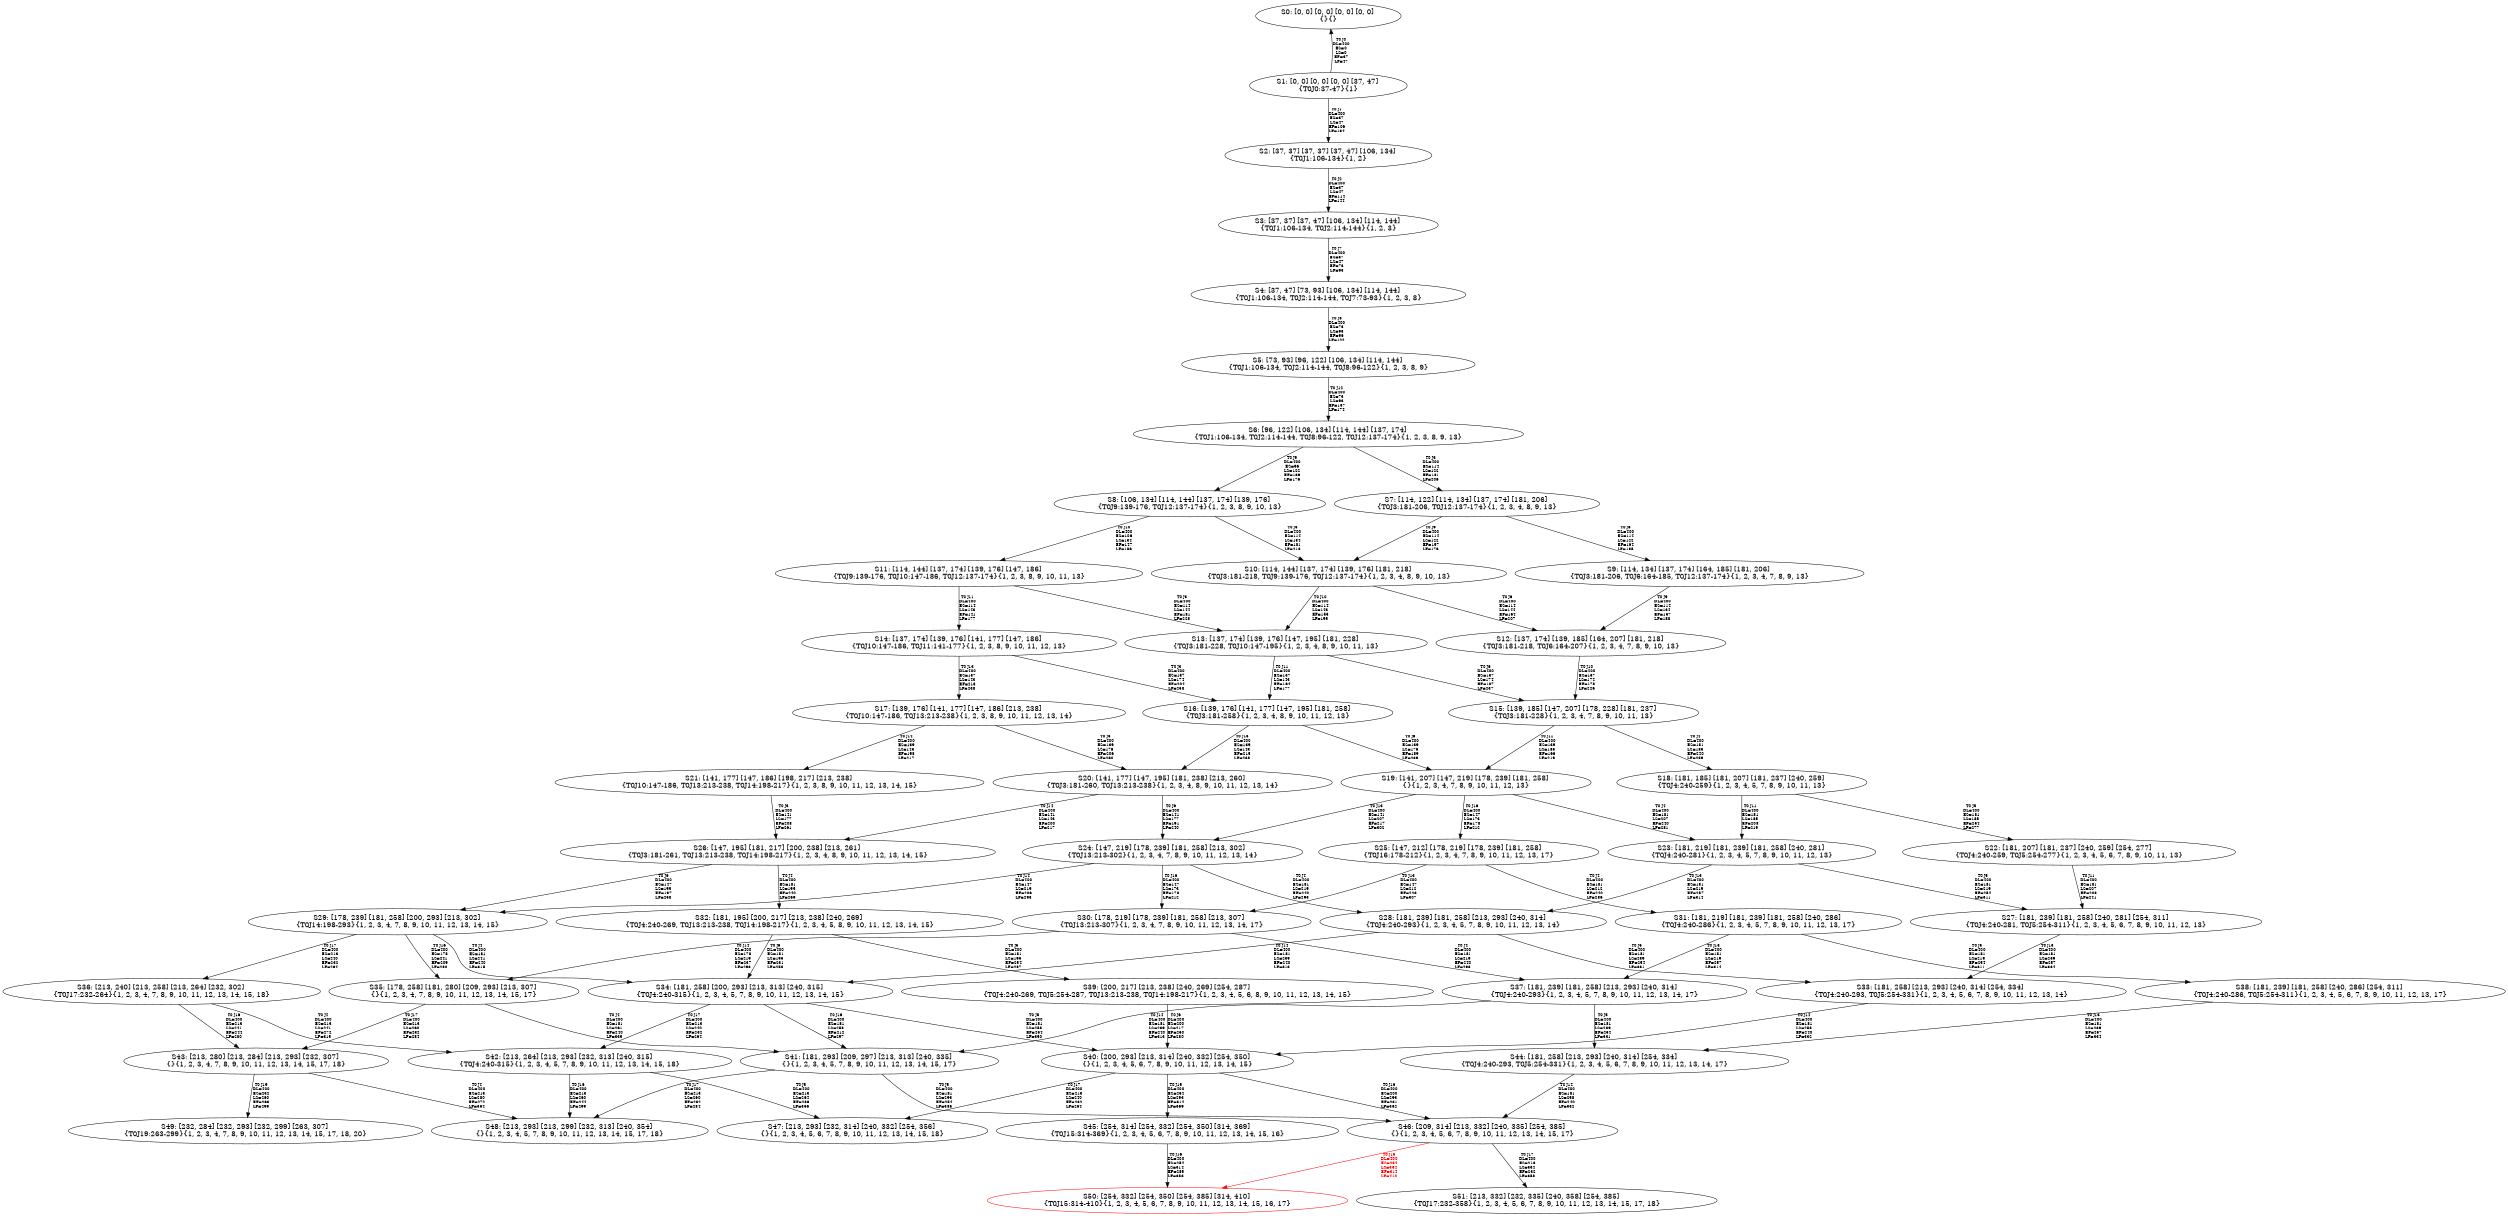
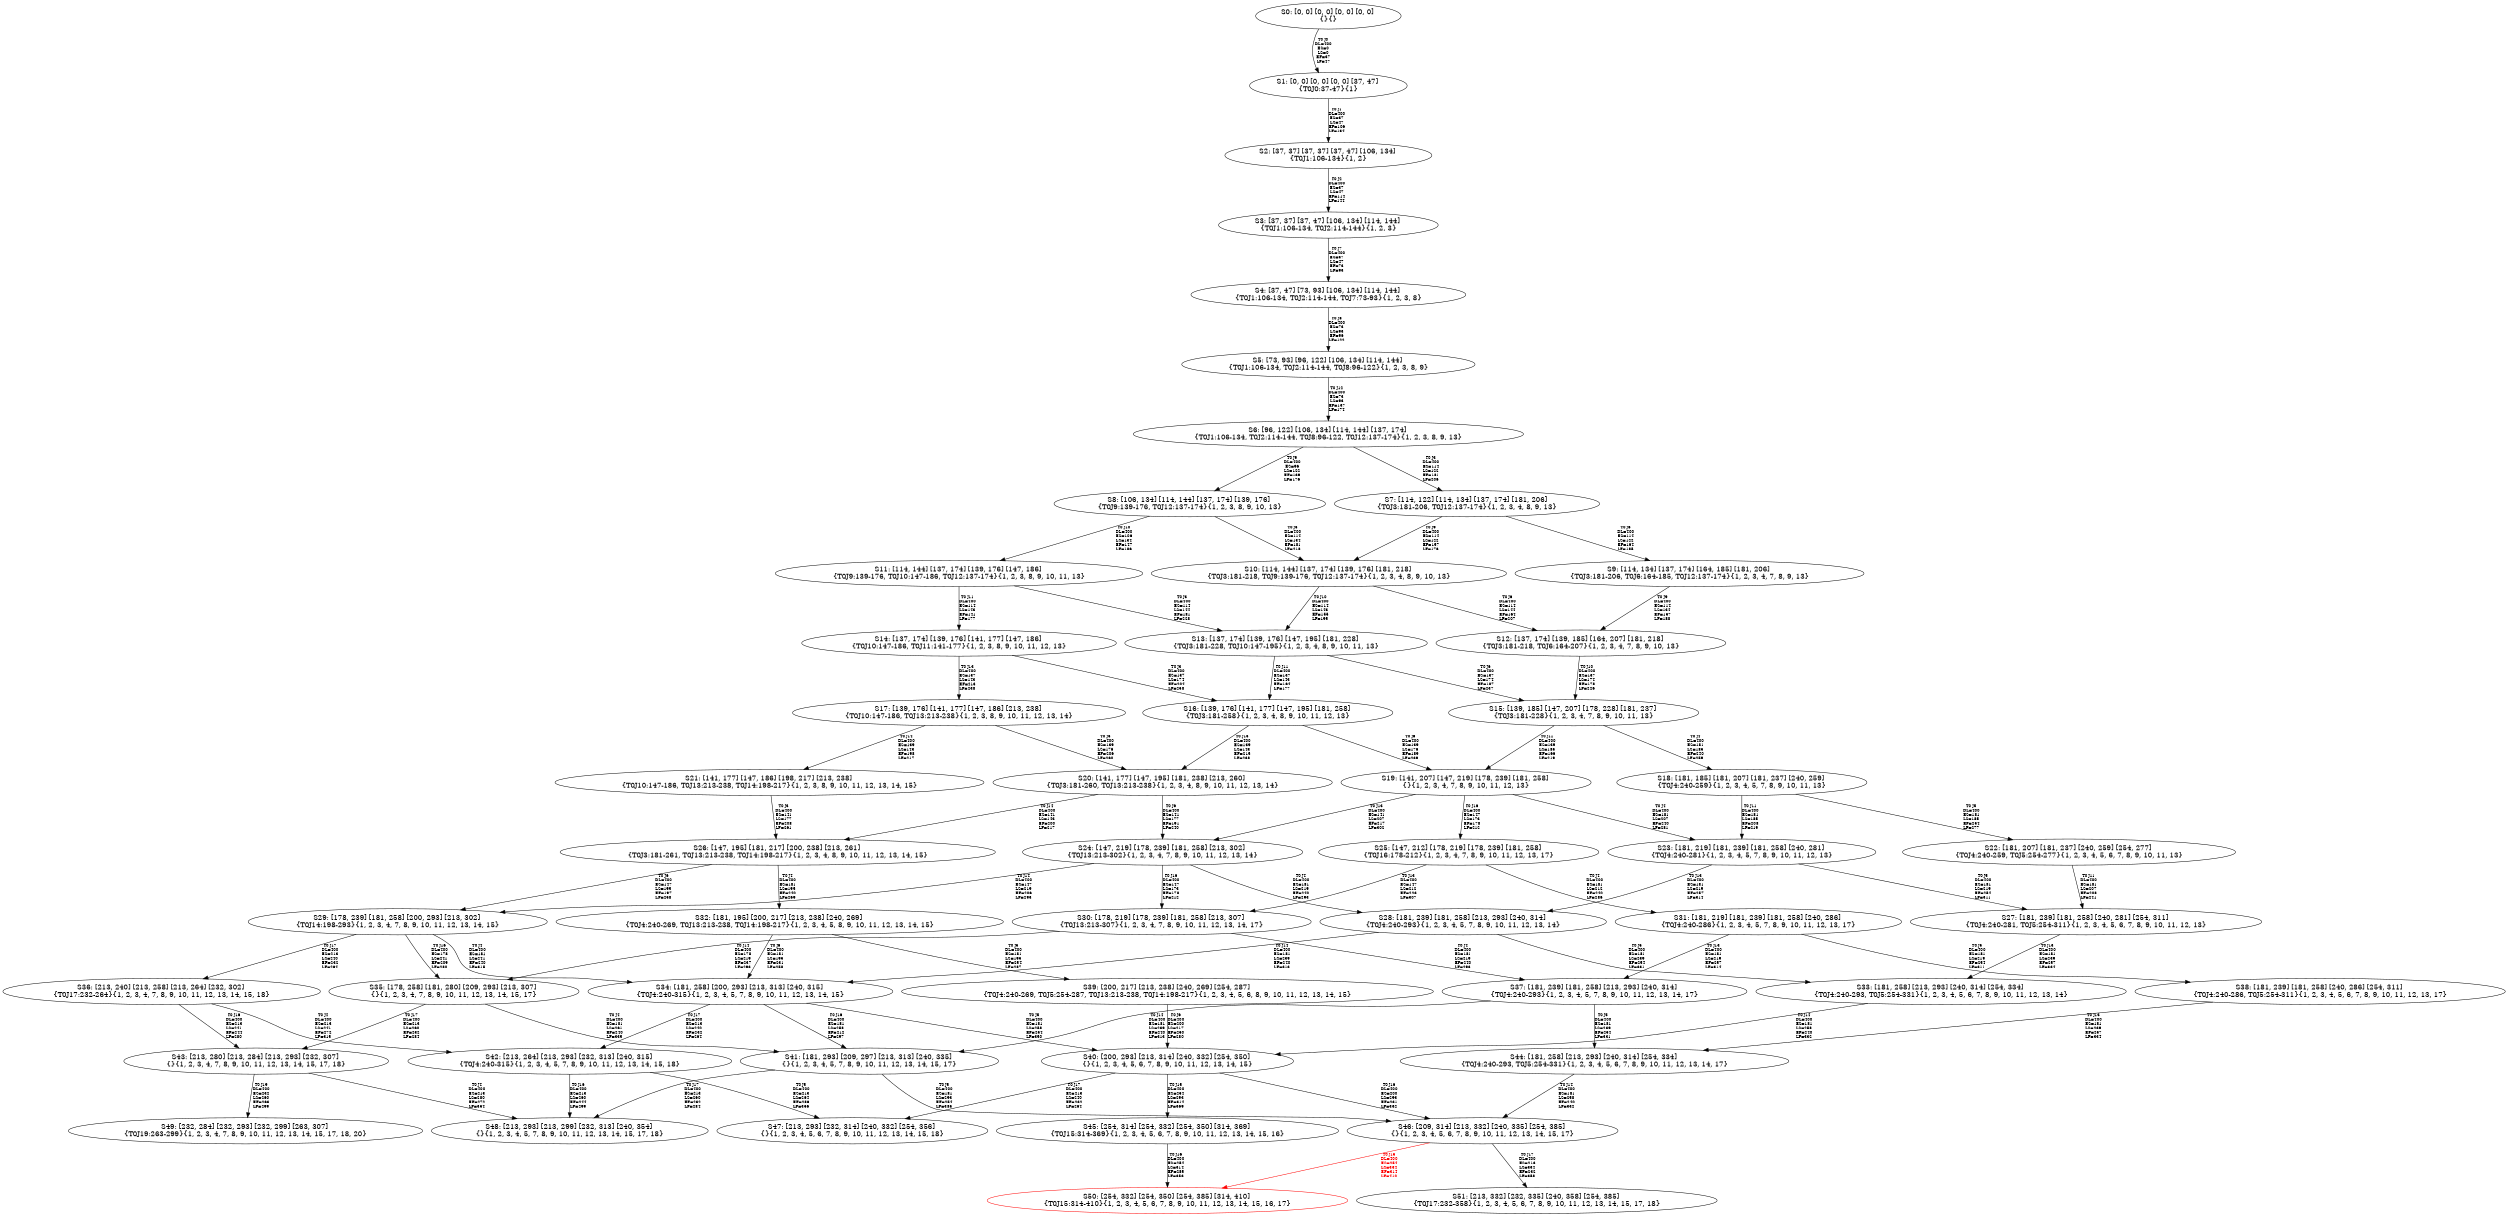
(1332, 53) -> (1313, 48)
